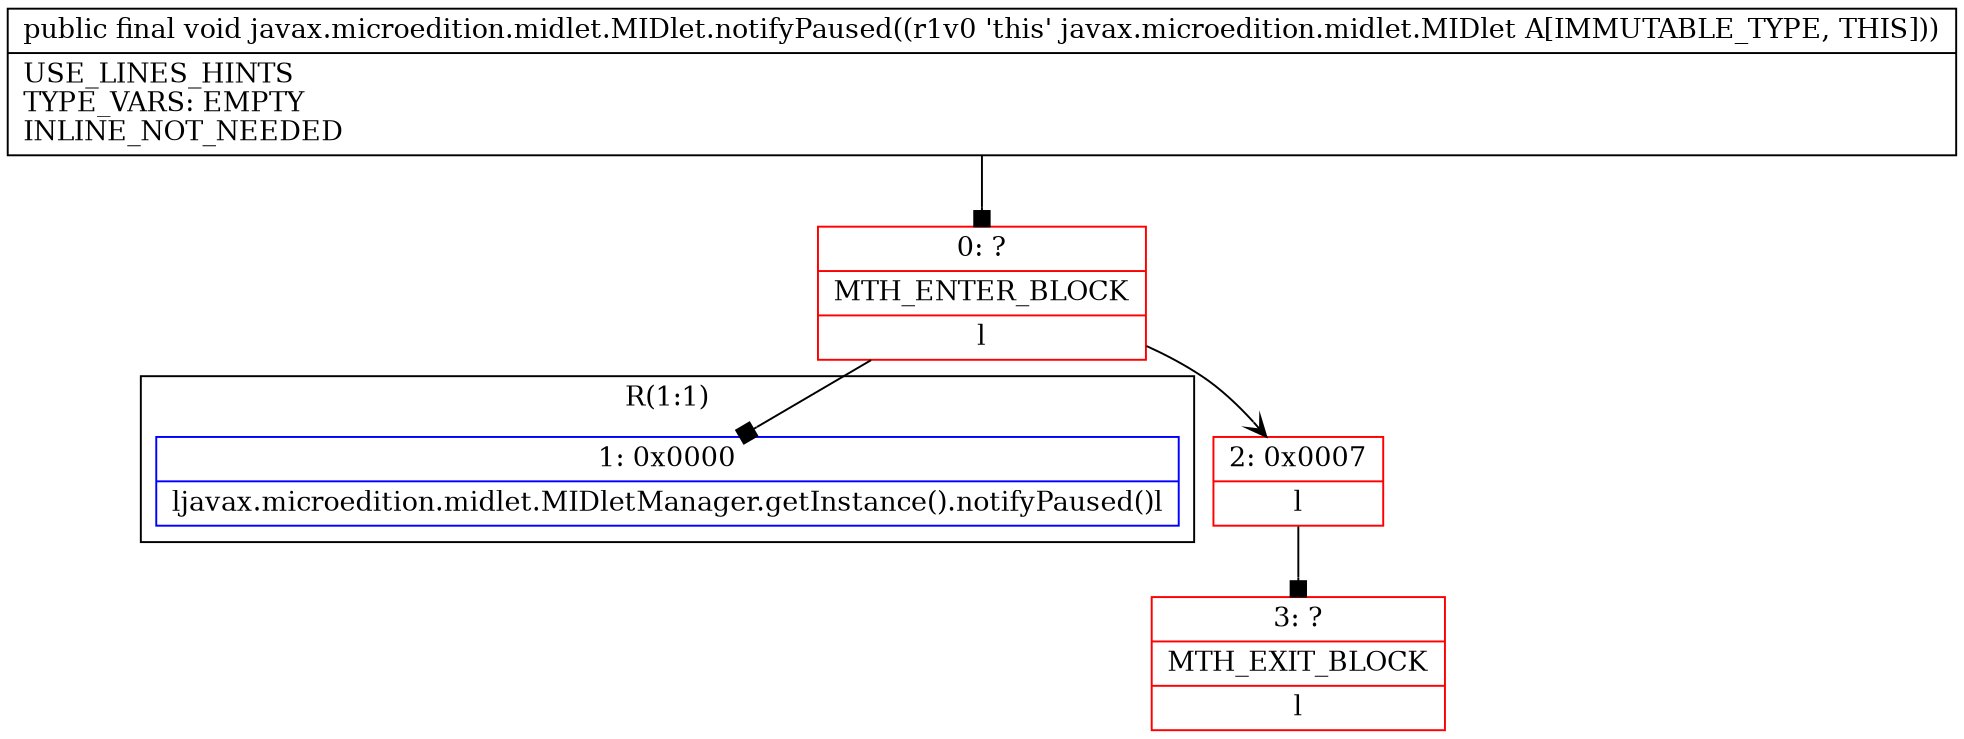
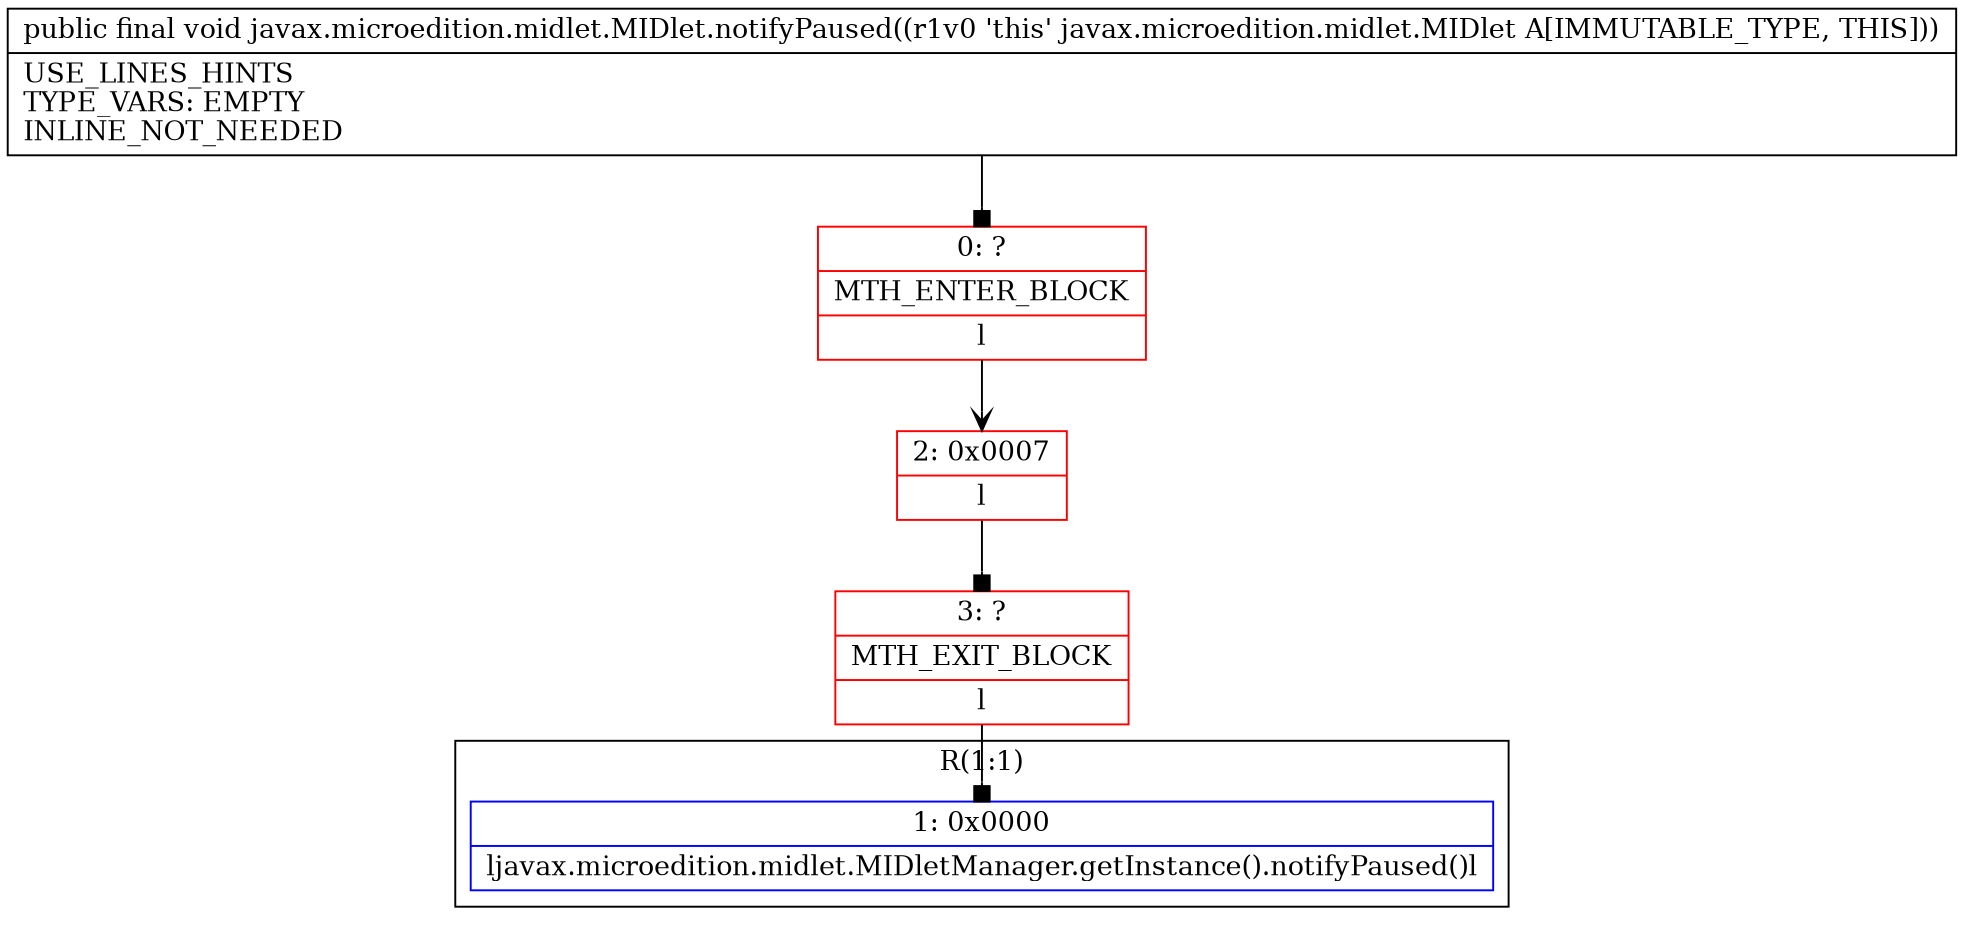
(814, 394) -> (982, 753)
